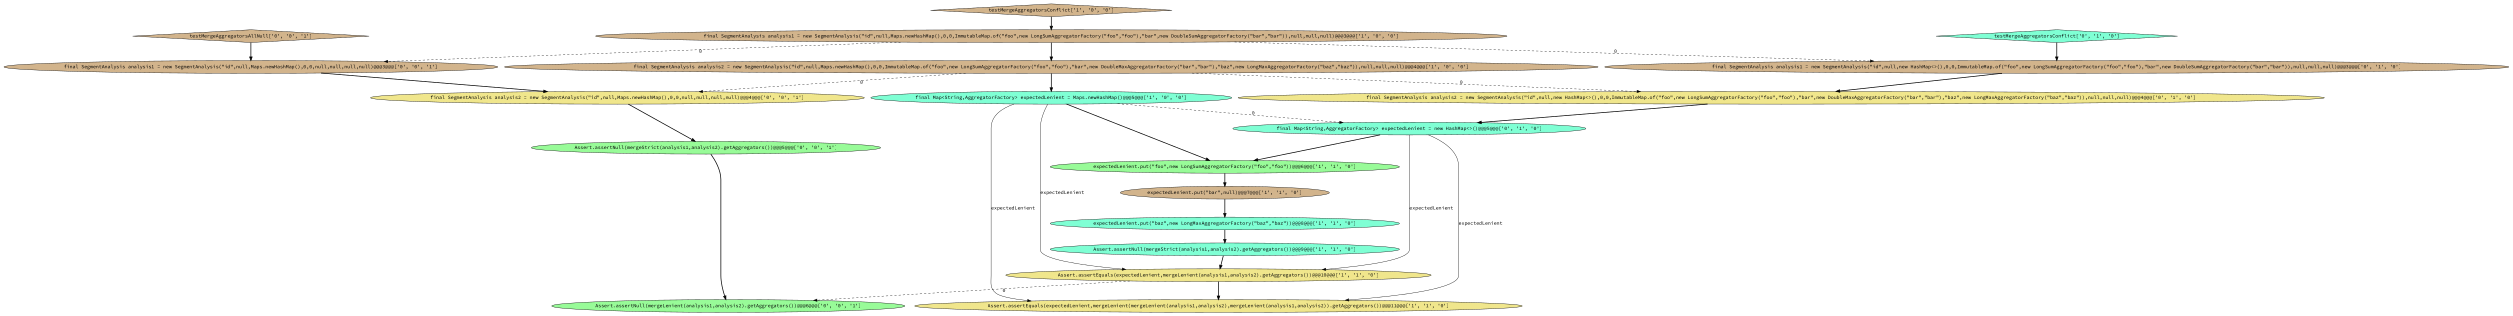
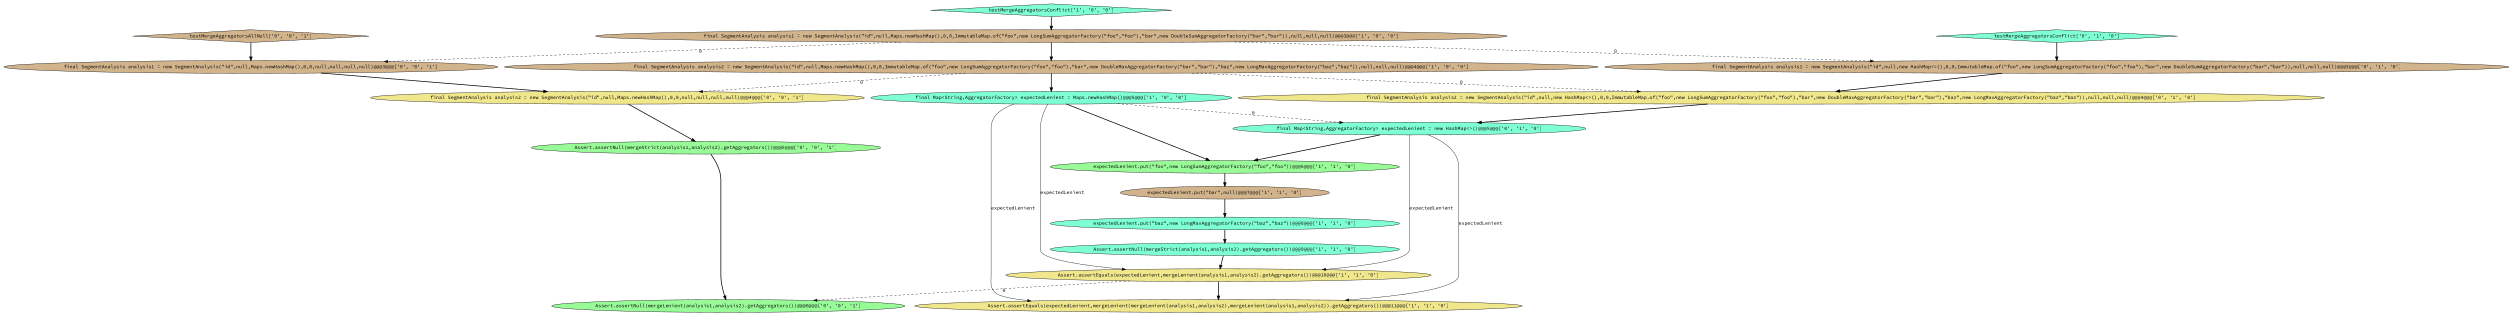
(1051, 10) -> (1051, 10)
